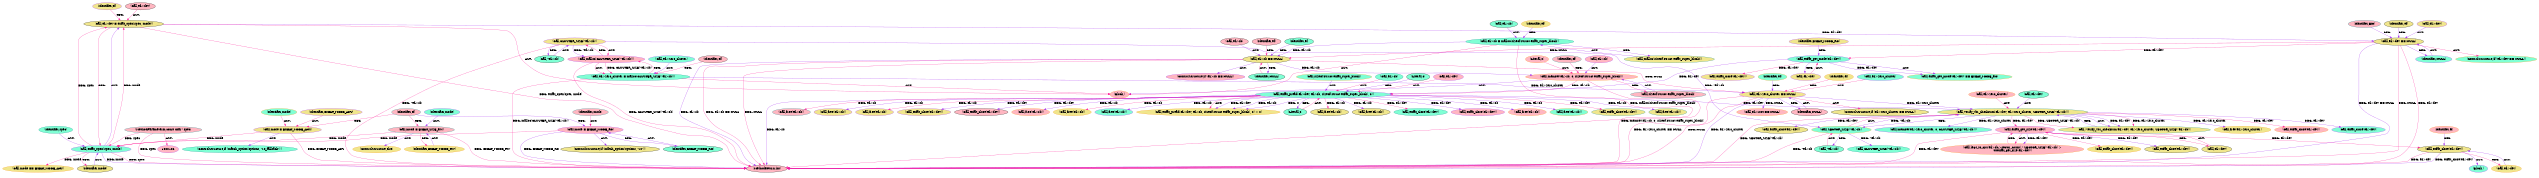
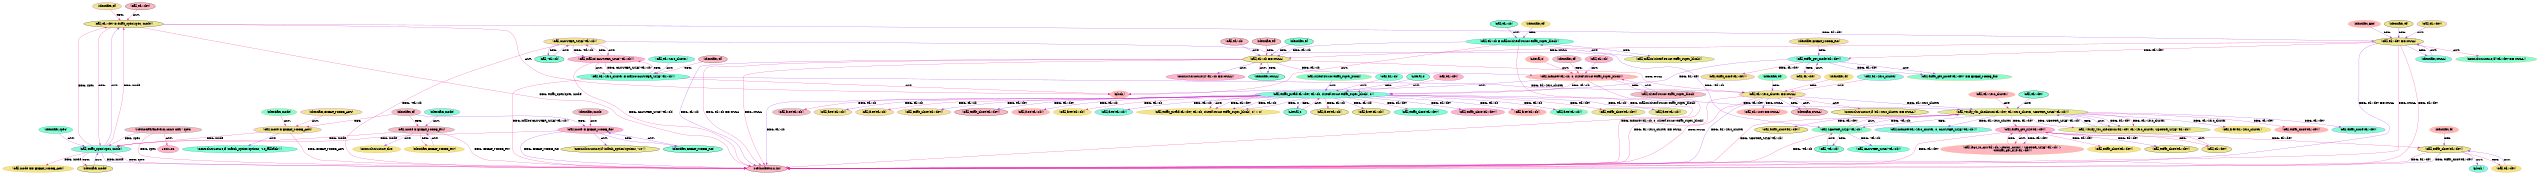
(2364, 24) -> (2364, 24)
(421, 130) -> (421, 130)
